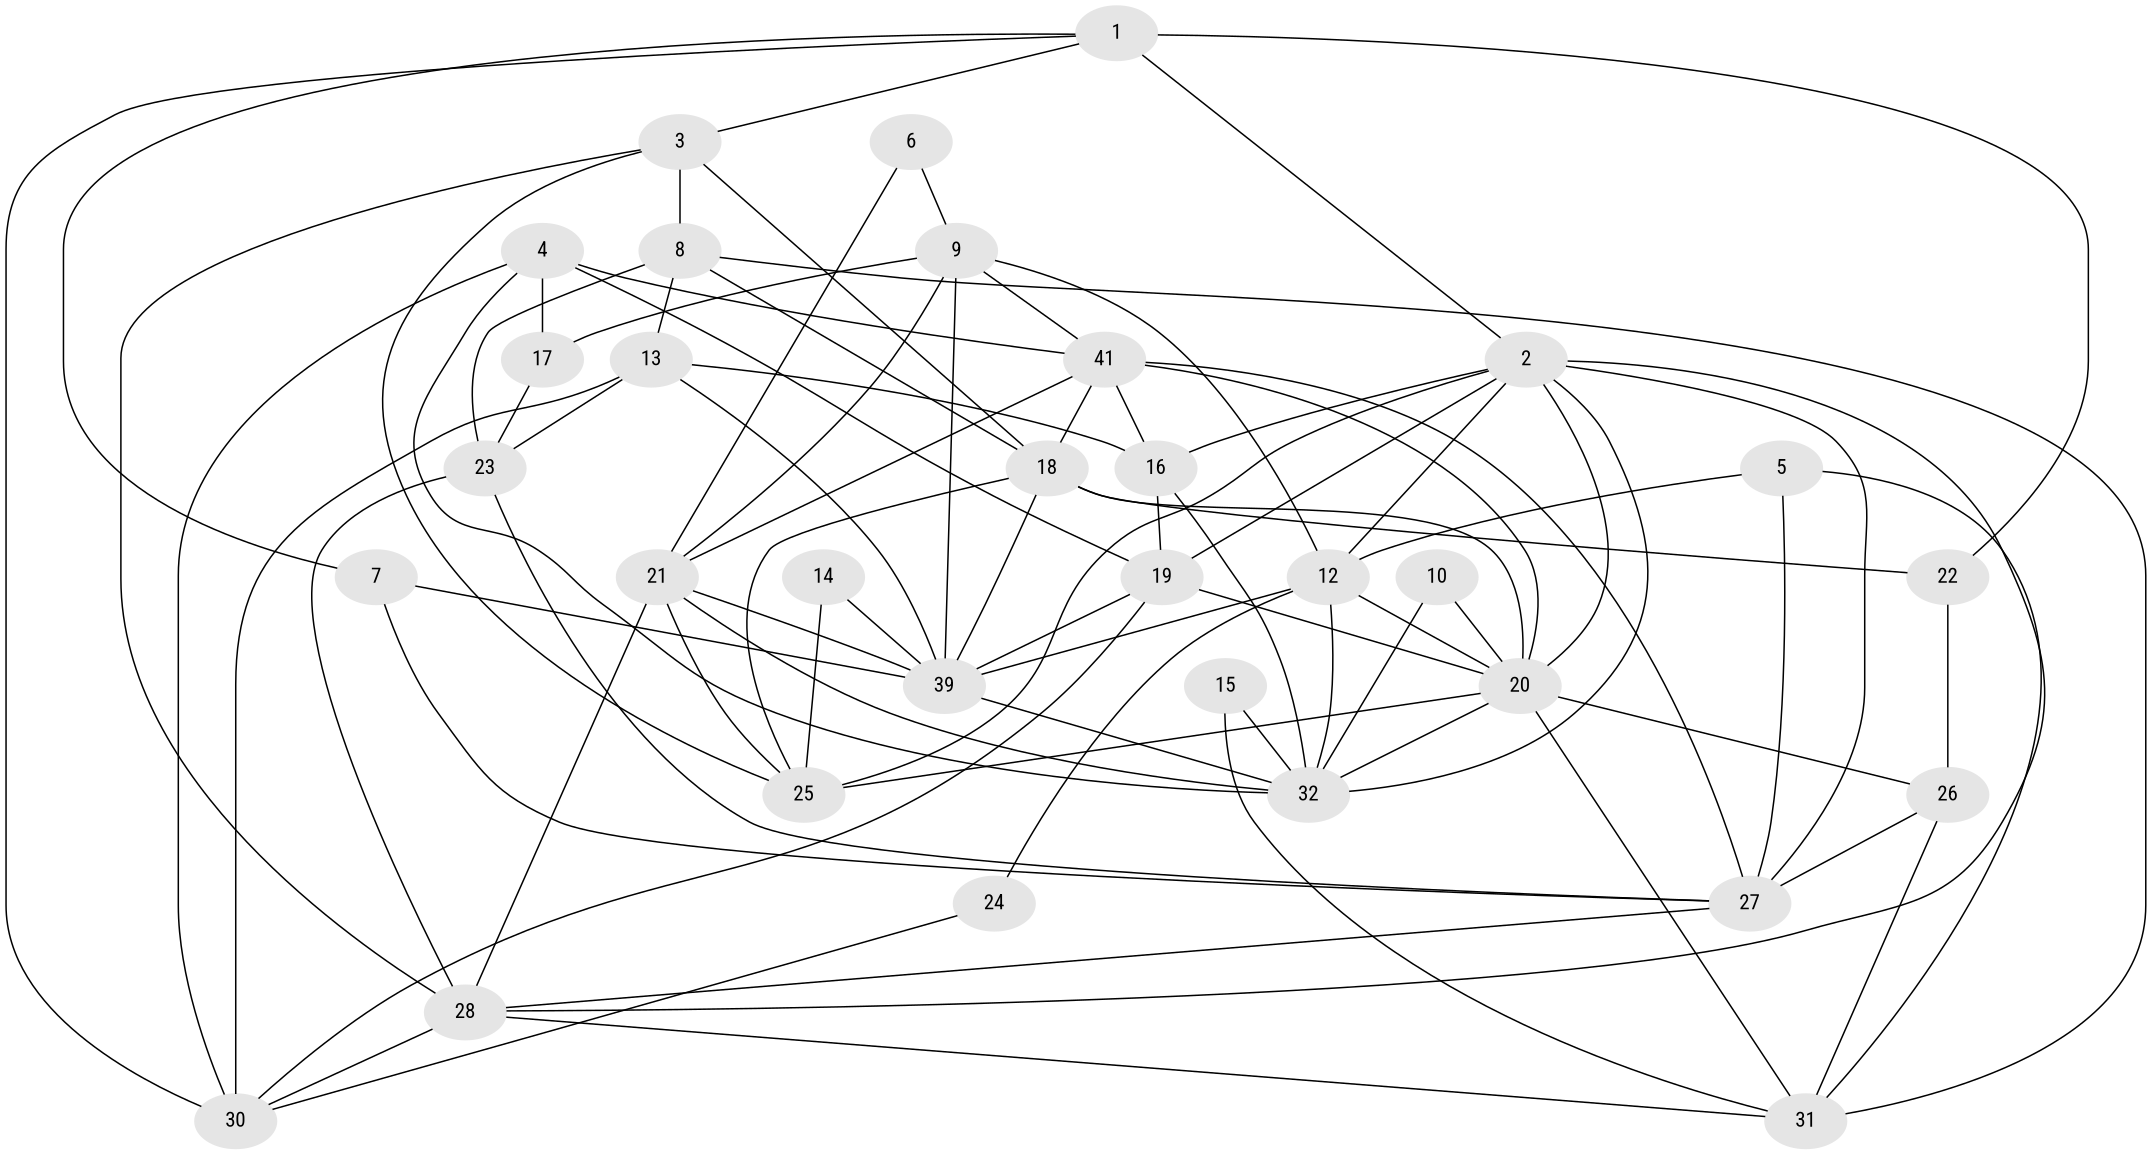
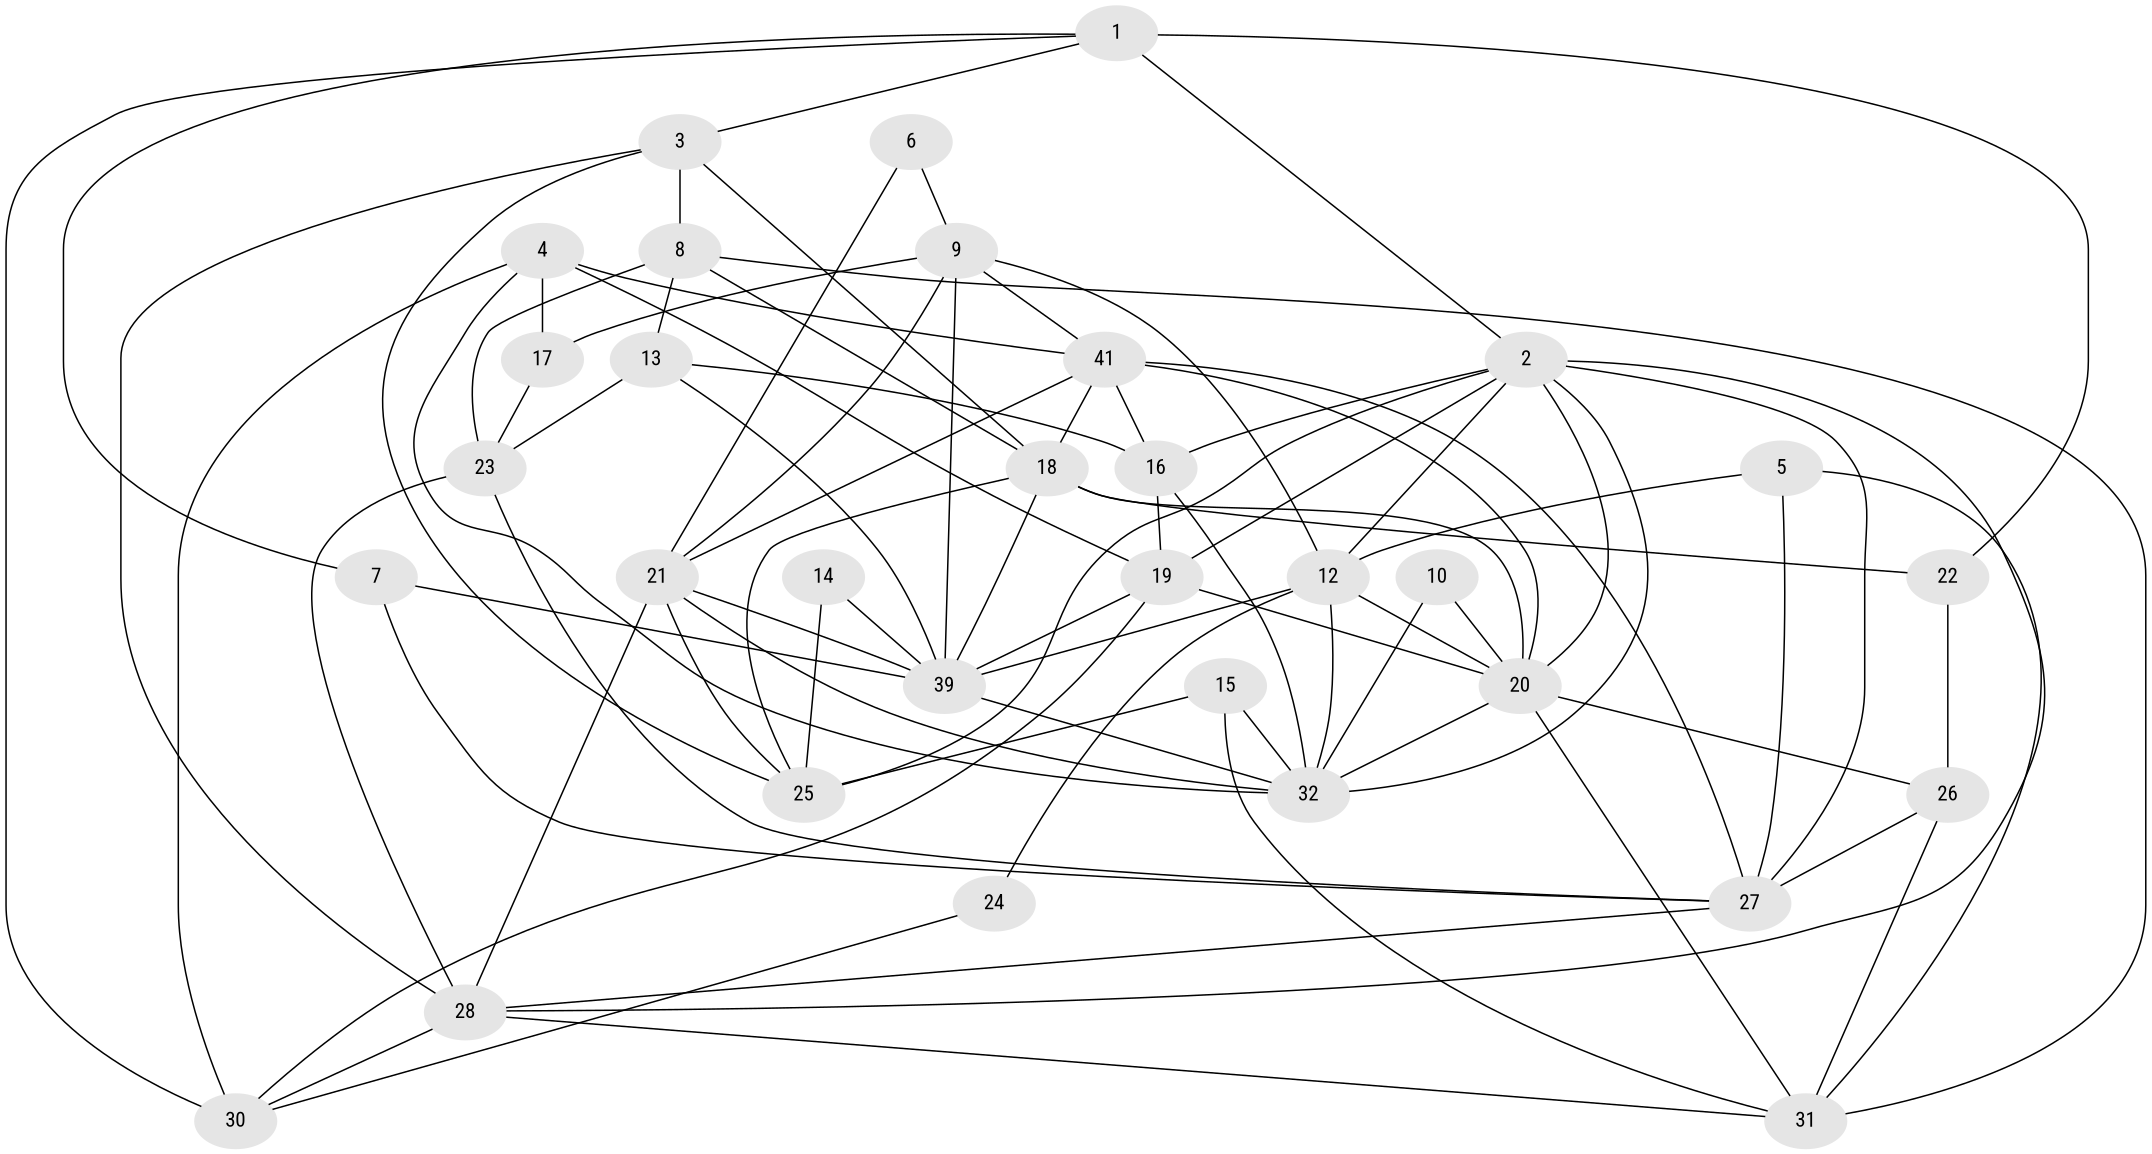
(243, 623) -> none
(1162, 740) -> (1024, 738)
